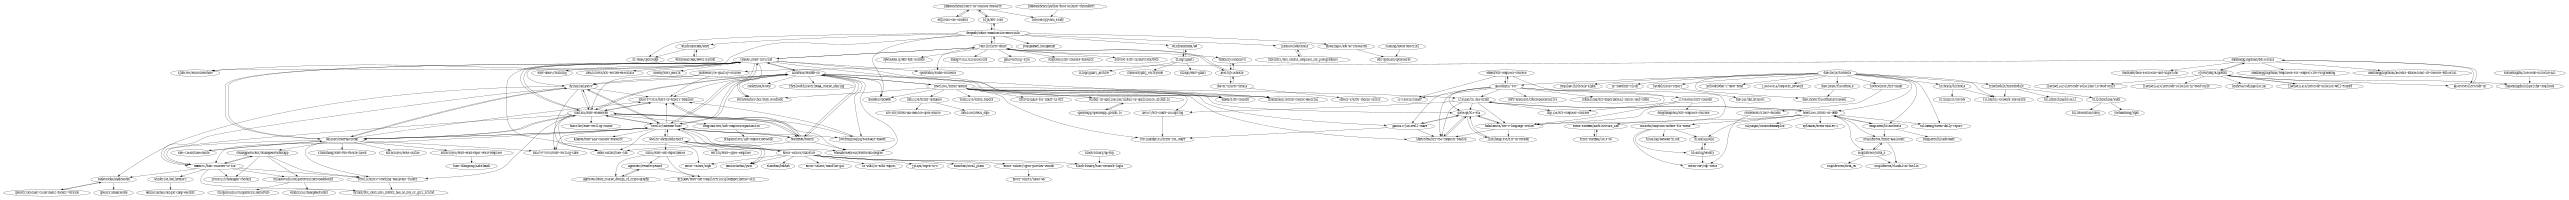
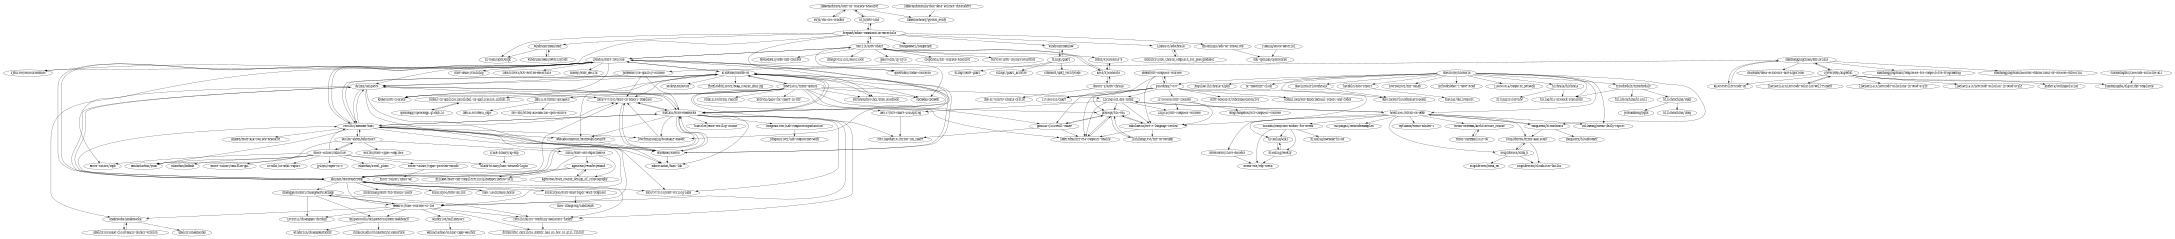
(1048, 20) -> (926, 20)
(1293, 100) -> none
(1835, 105) -> (1300, 118)
(1596, 126) -> (1479, 126)
(507, 135) -> (467, 172)
(828, 146) -> (625, 146)
